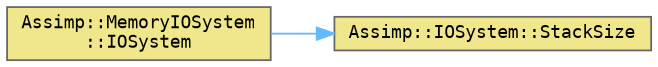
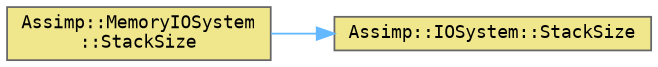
(139, 34) -> (139, 34)
